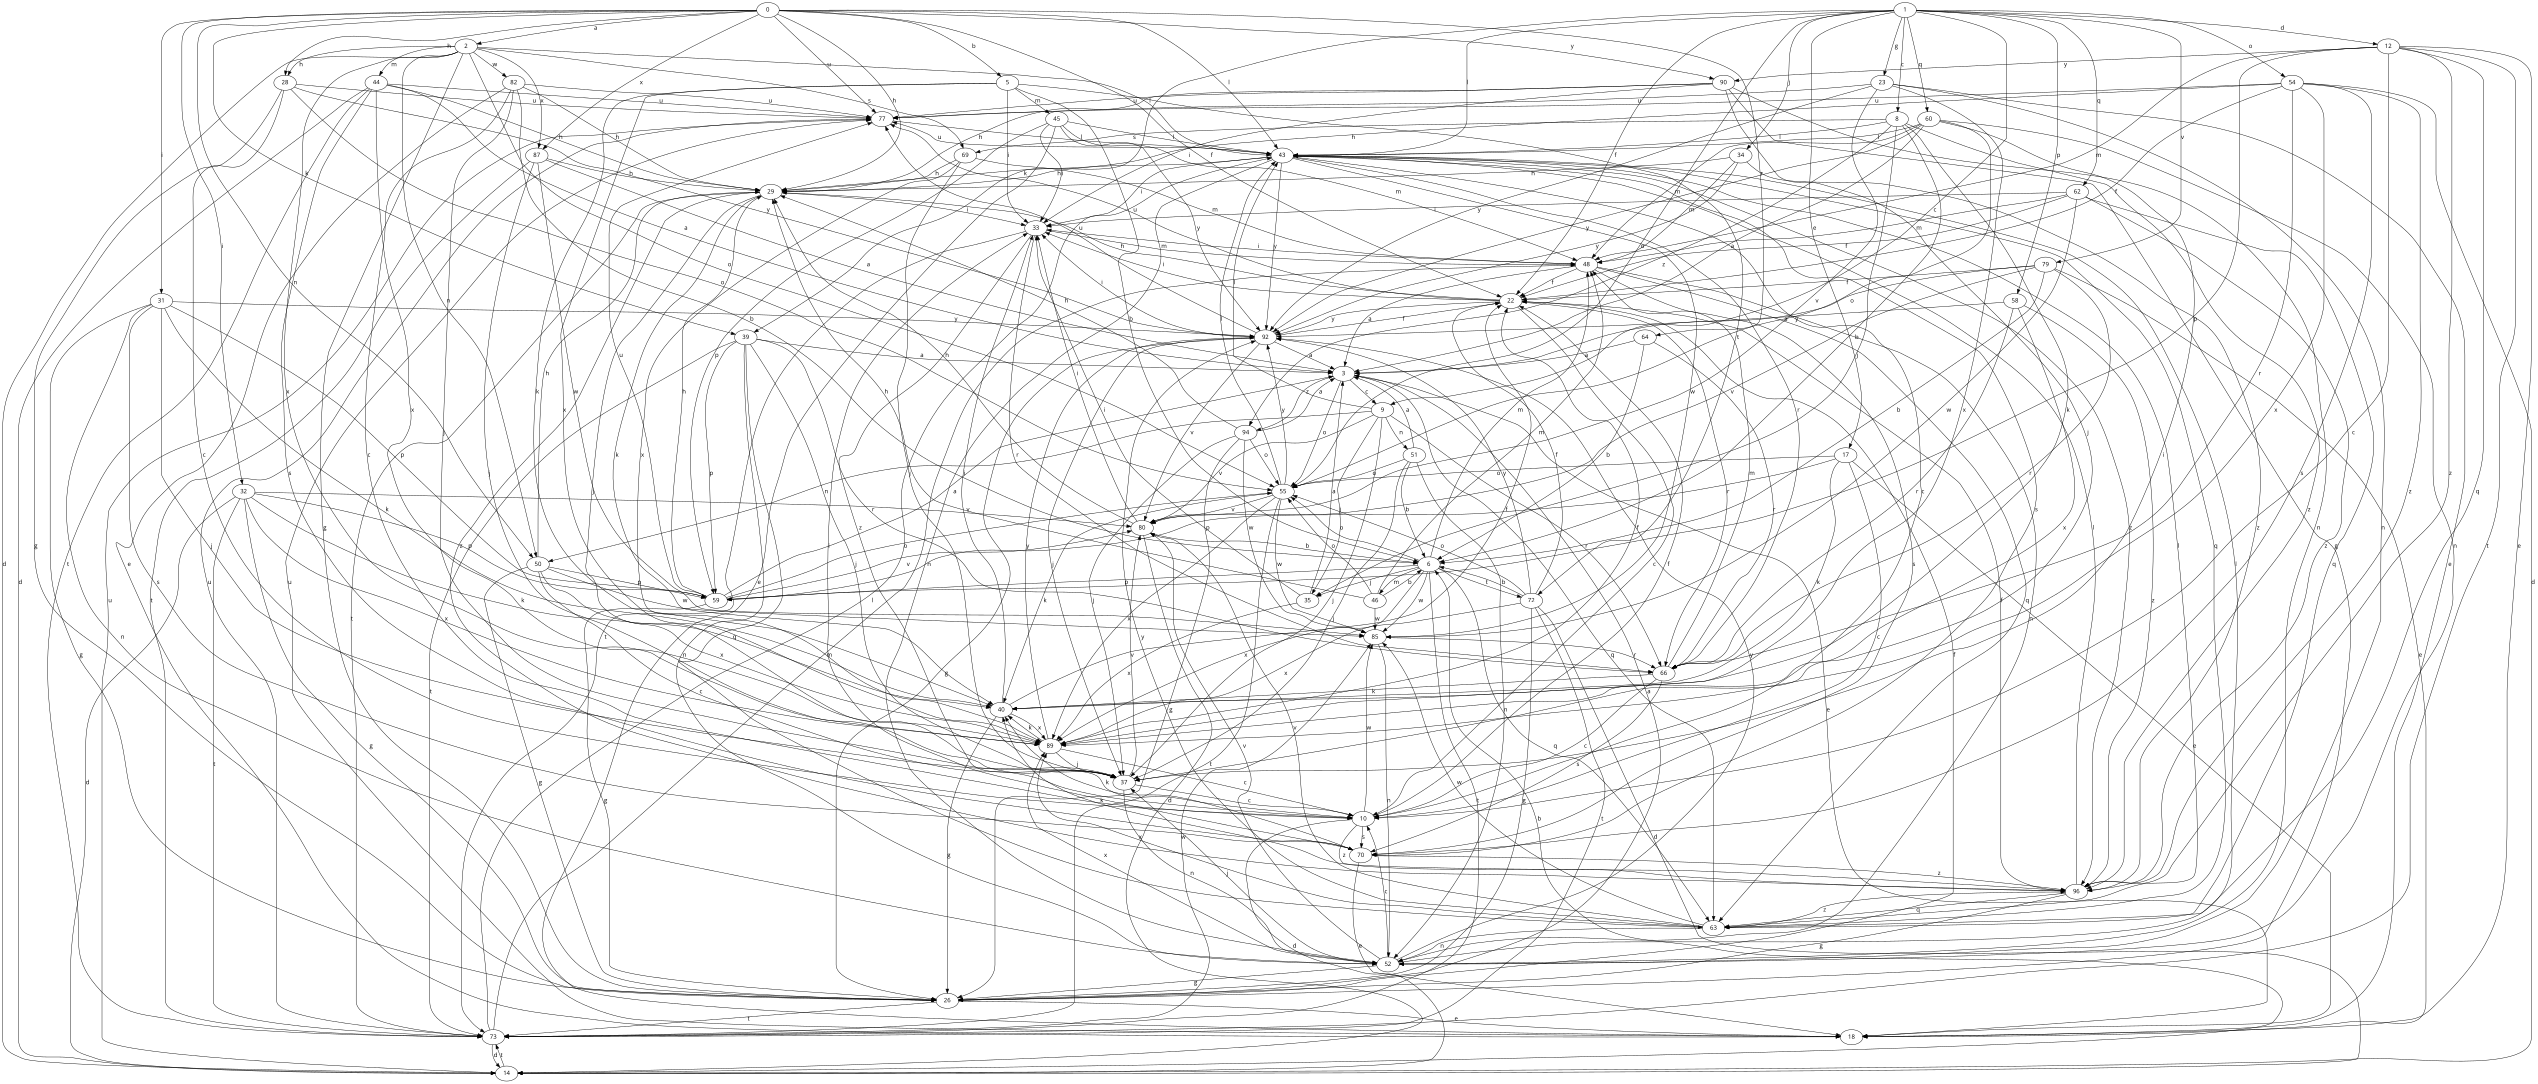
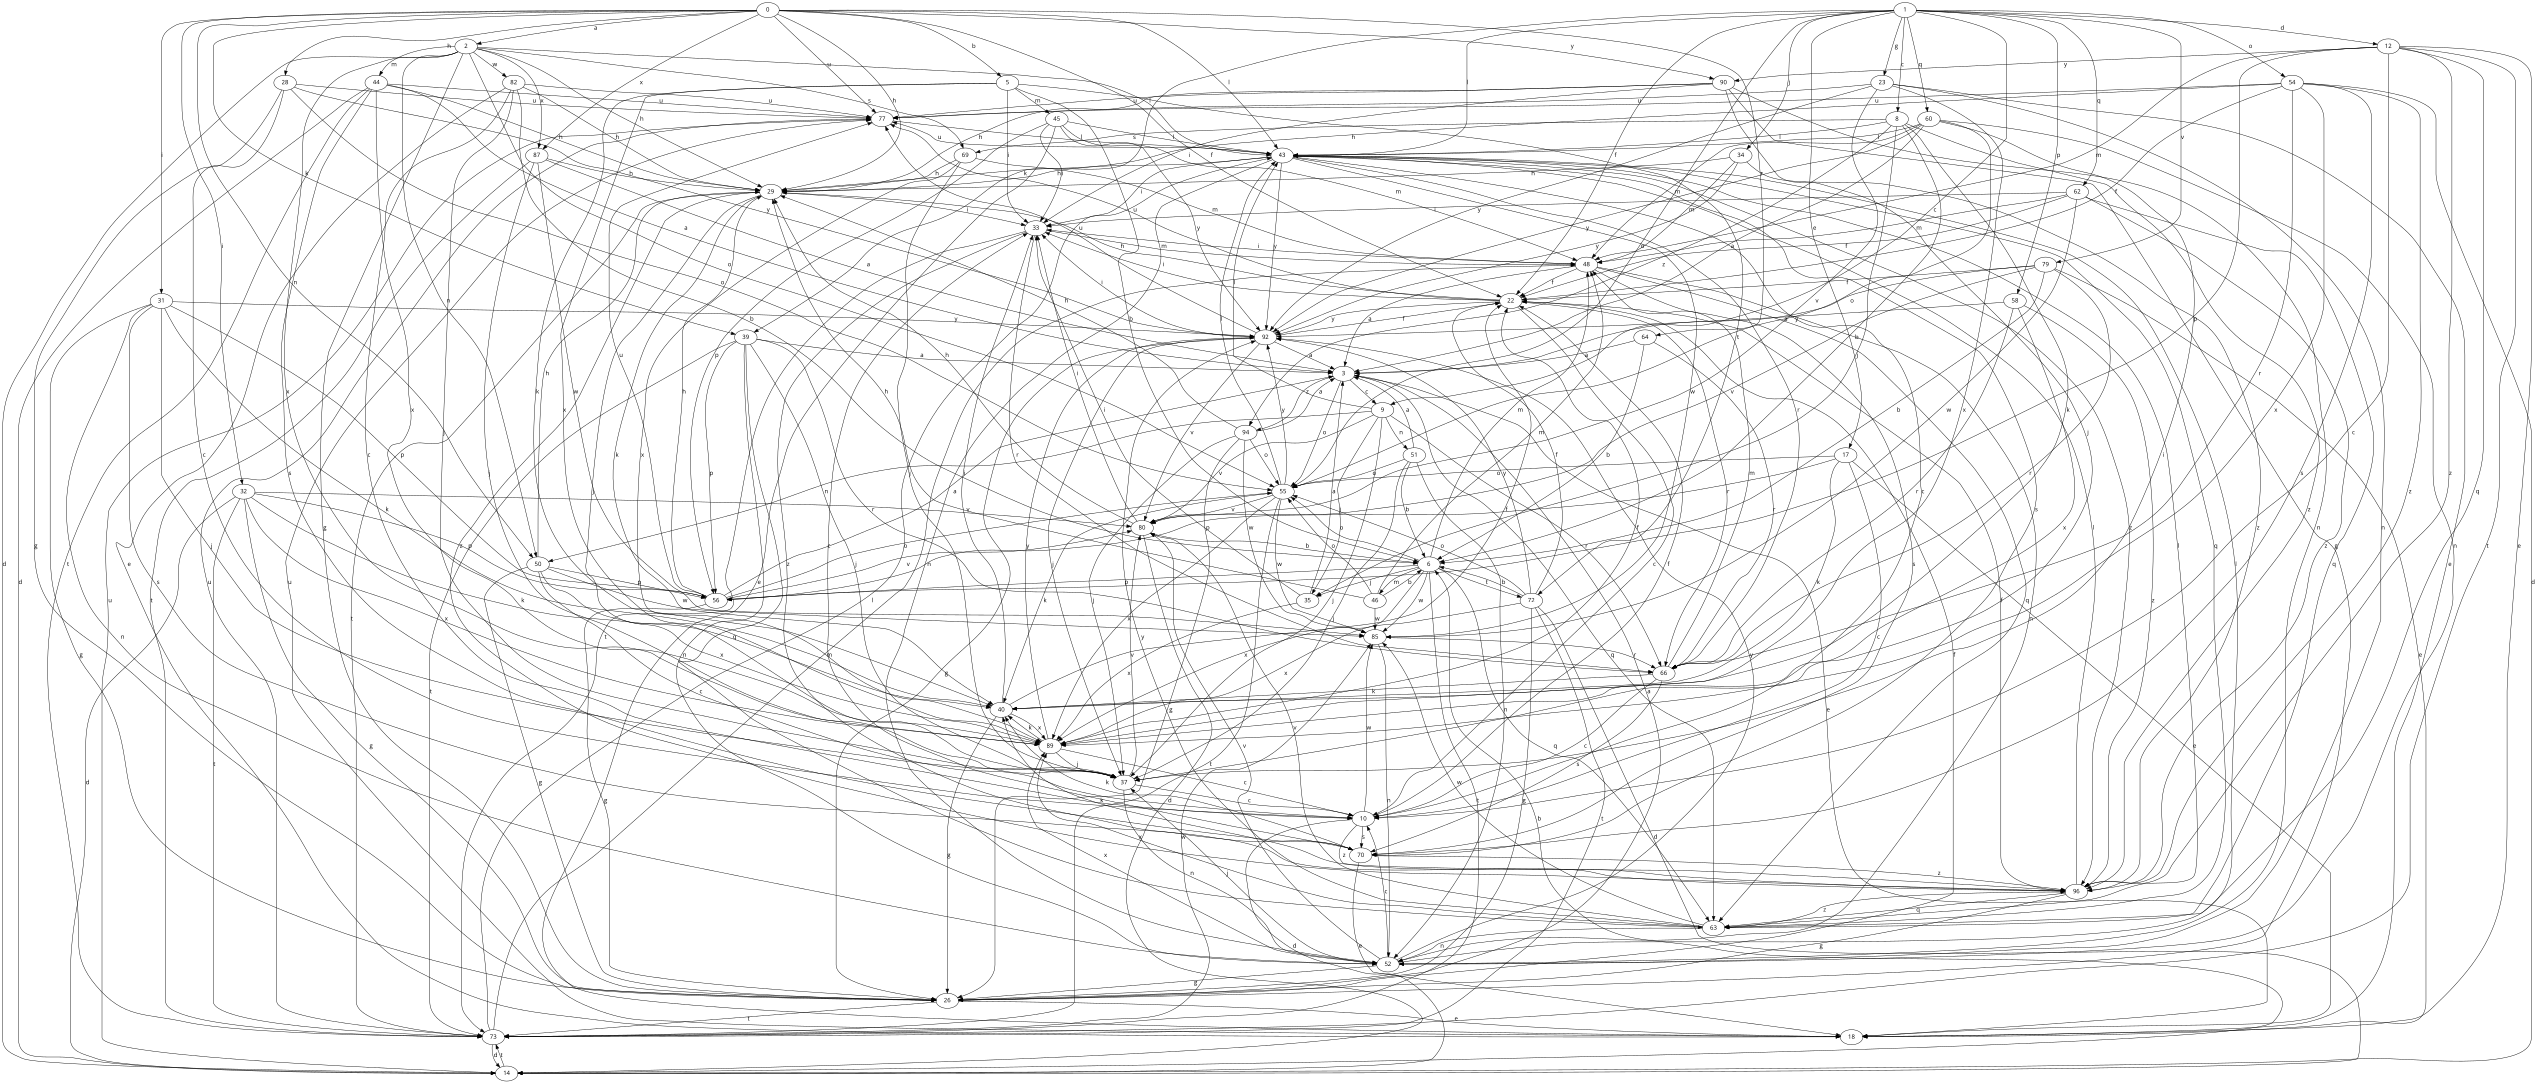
(369, 48) -> (618, 115)
(829, 546) -> (829, 546)
(716, 601) -> (716, 601)
(917, 654) -> (1122, 825)
